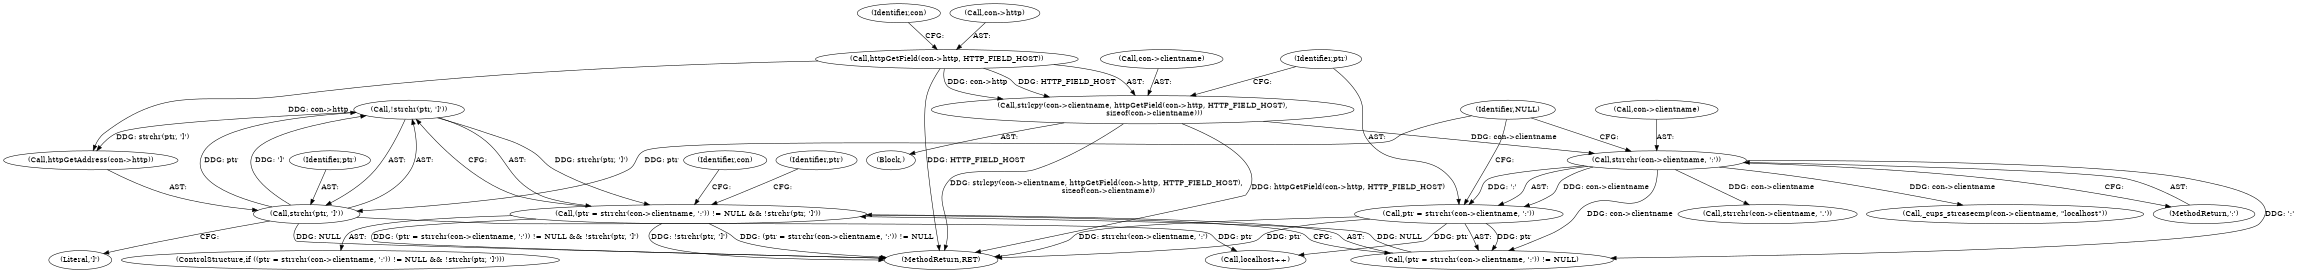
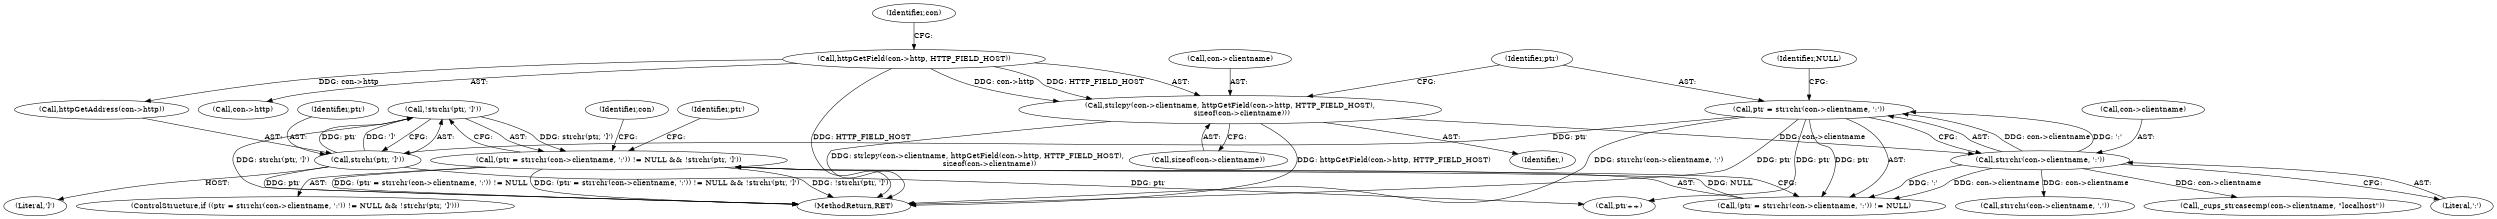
(973, 34) -> (534, 75)
(225, 120) -> (258, 186)
(1579, 134) -> (1924, 132)
(912, 143) -> (1074, 144)
(399, 160) -> (420, 137)
(891, 160) -> (1543, 160)
none -> (1209, 160)
(2204, 214) -> (2462, 206)
(211, 237) -> (219, 183)
(319, 237) -> (283, 183)
(1256, 260) -> (1619, 206)
